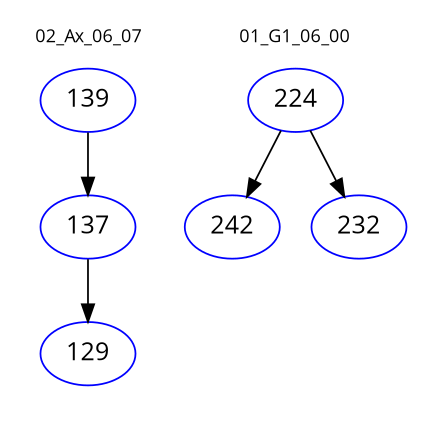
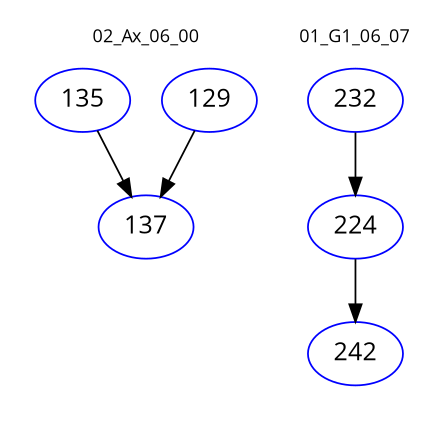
(89, 38) -> (146, 38)
(296, 38) -> (355, 38)
(88, 100) -> (83, 100)
(323, 156) -> (355, 155)
(88, 282) -> (182, 156)
